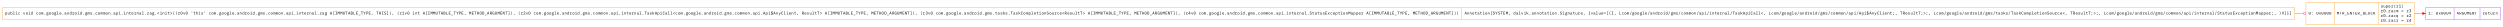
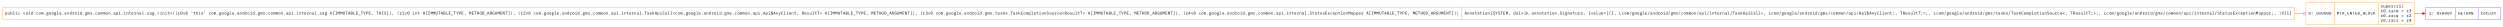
(2467, 13) -> (2466, 13)
